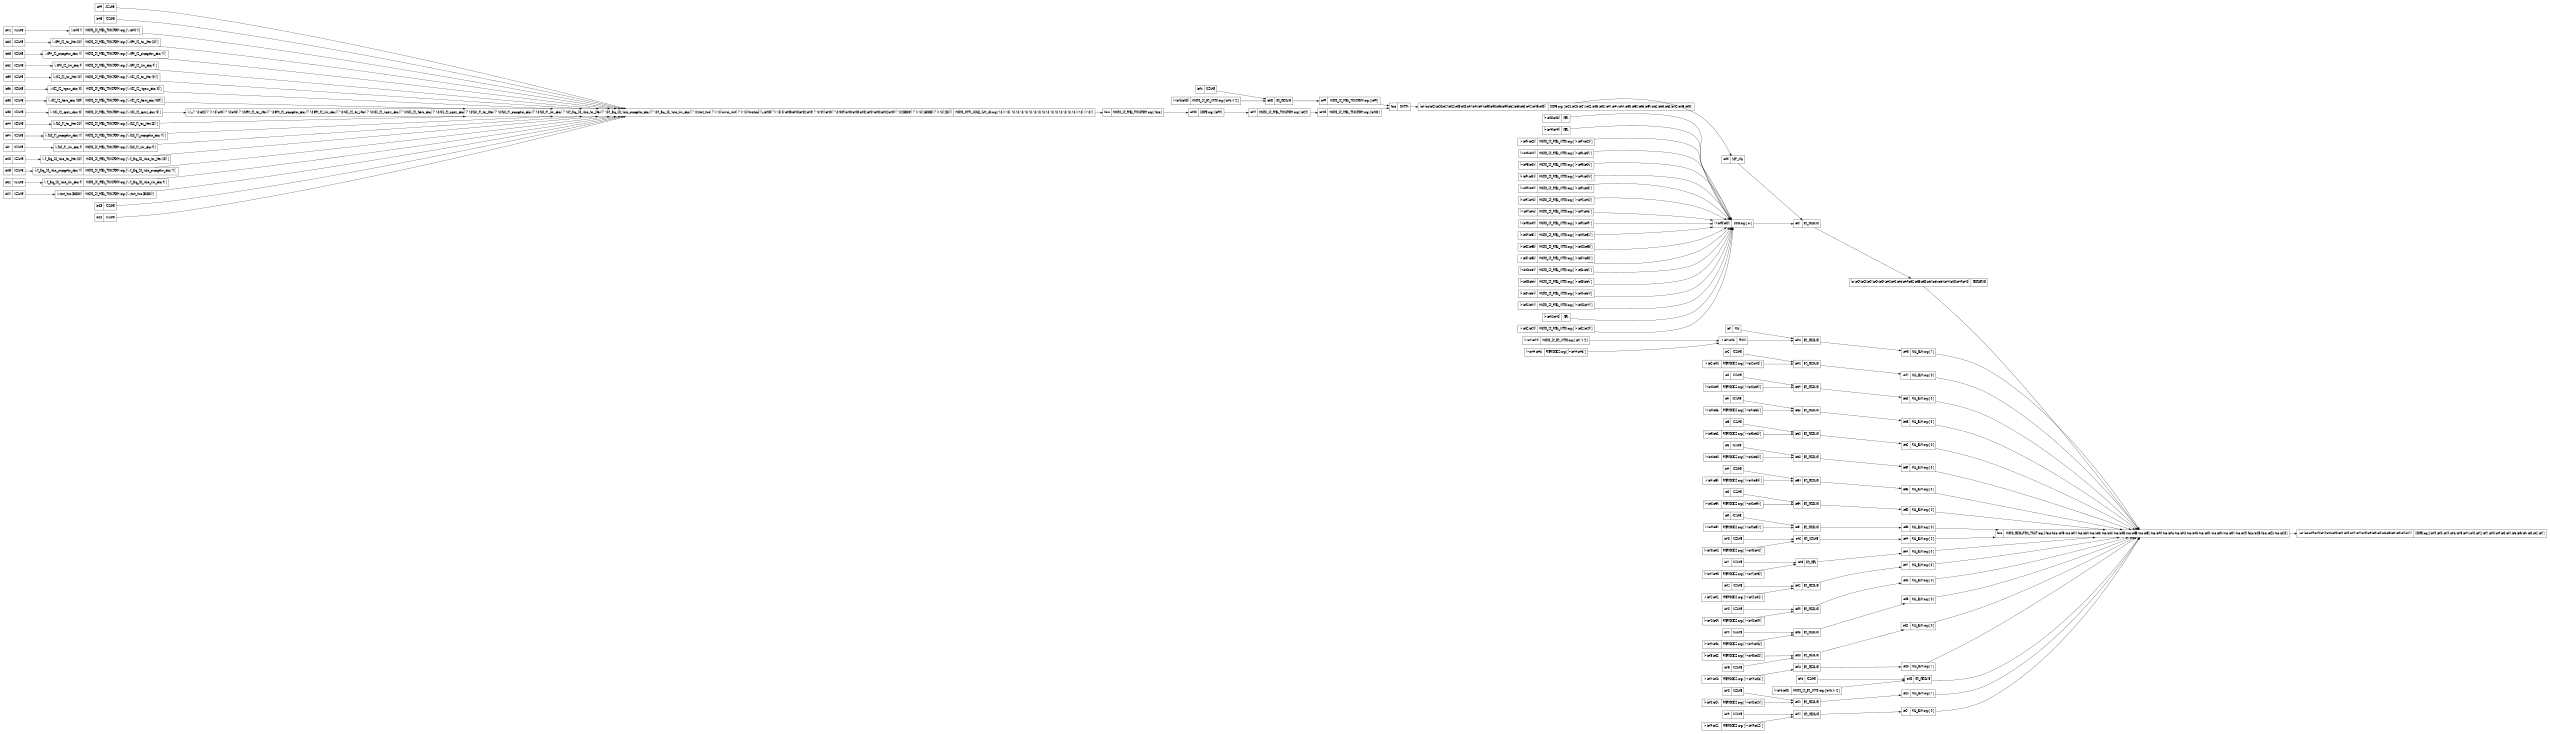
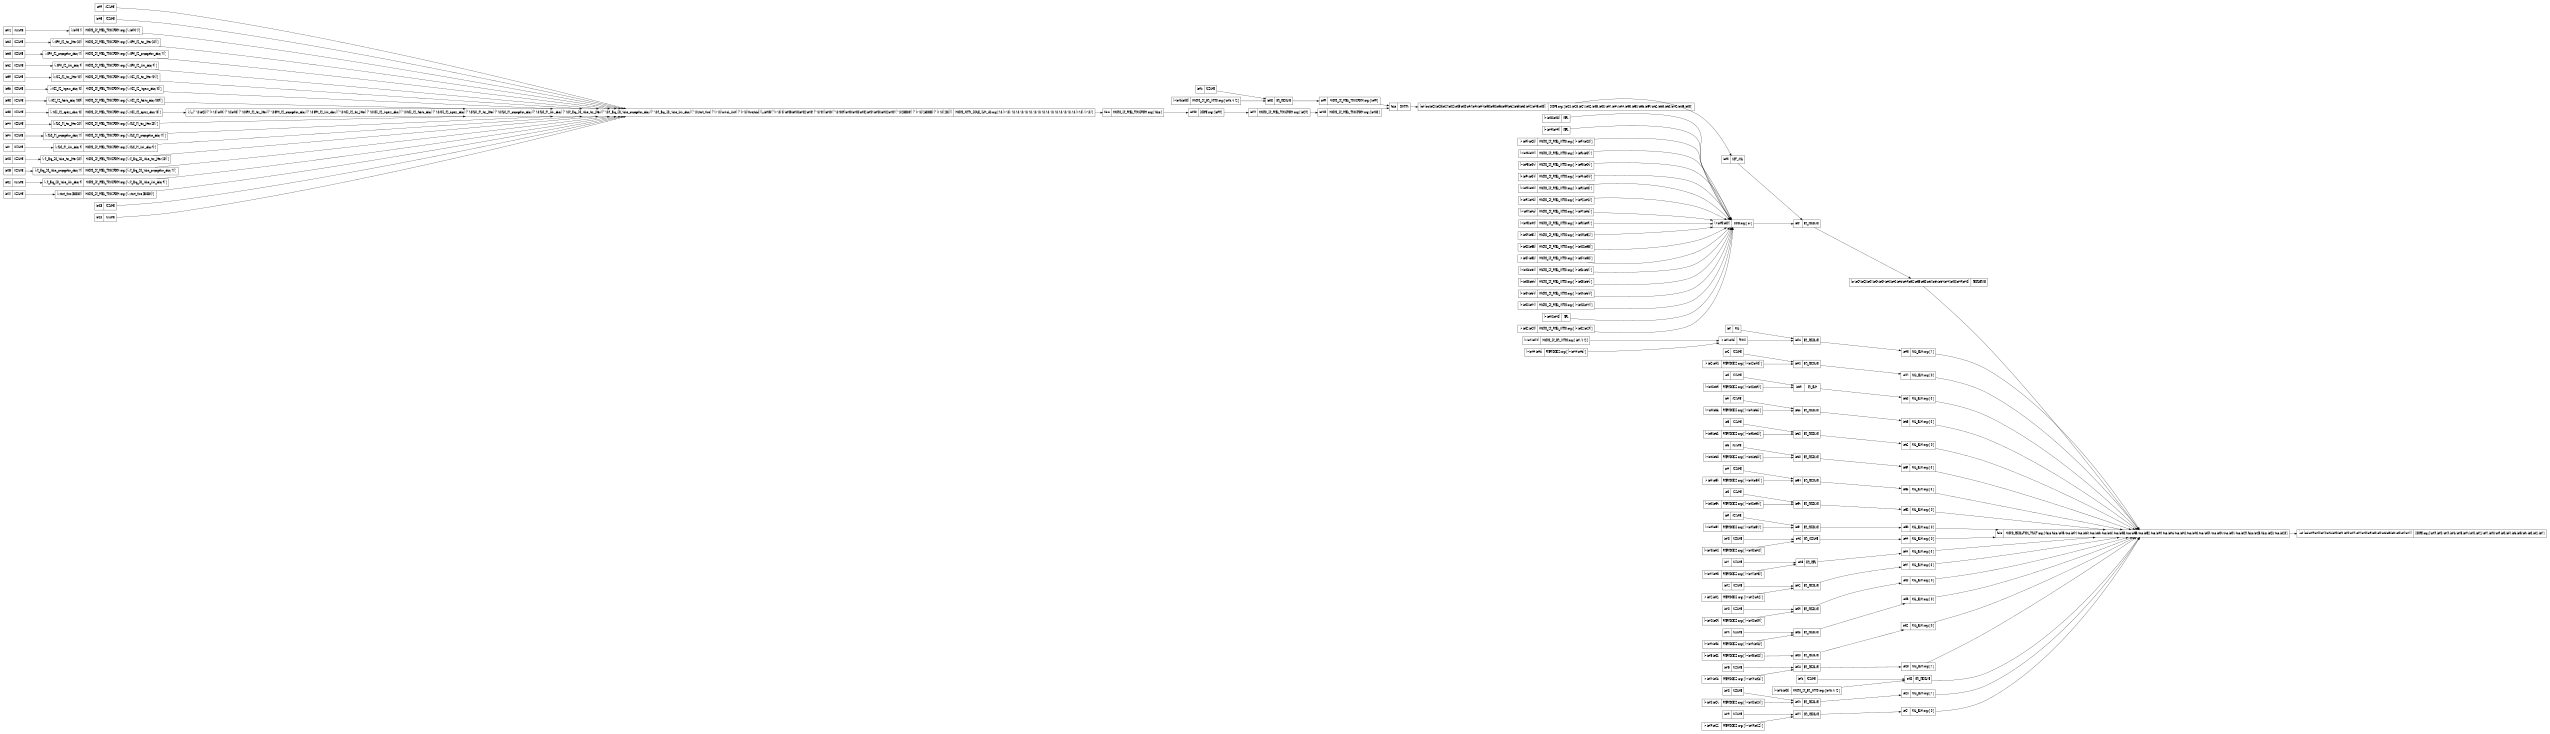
(1811, 387) -> (1812, 387)
(1768, 662) -> (1768, 668)
